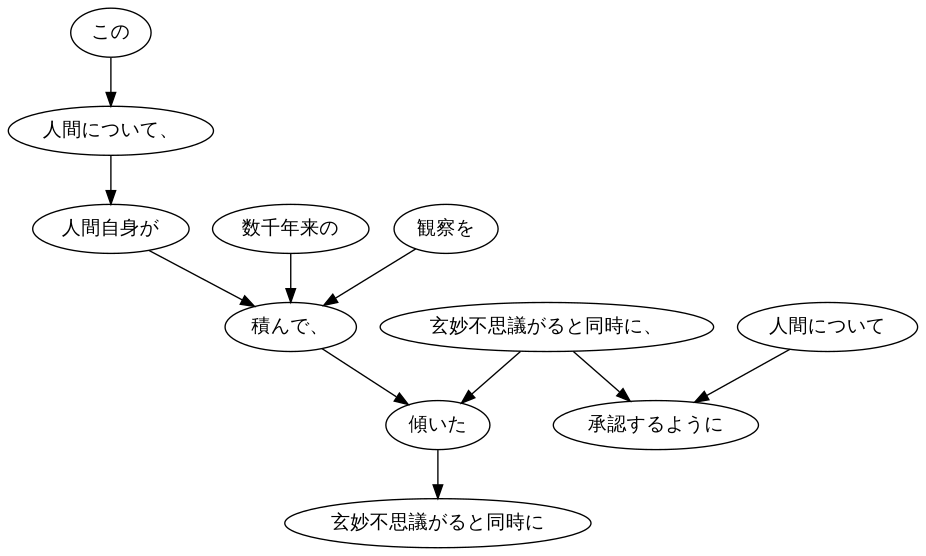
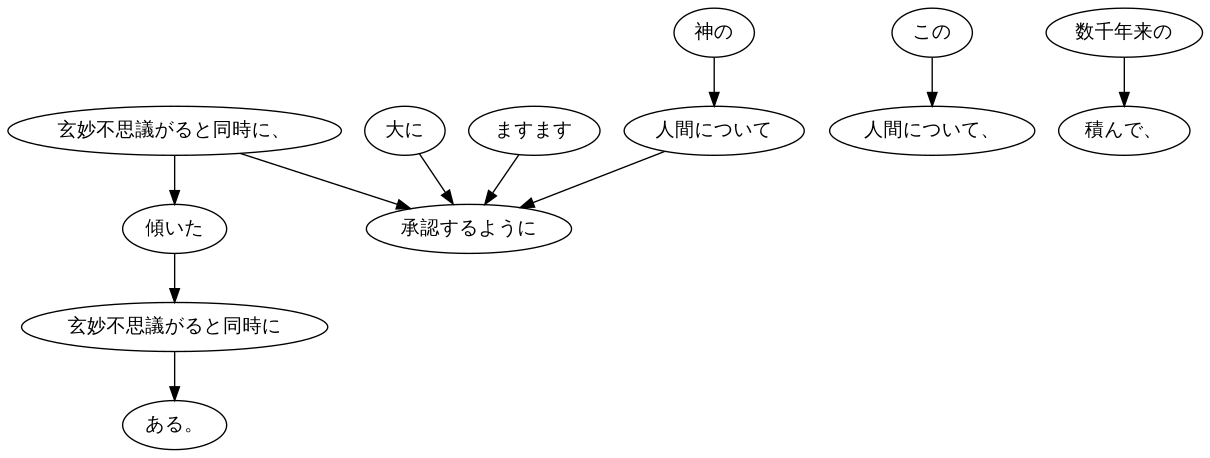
none -> (714, 33)
none -> (405, 131)
none -> (534, 131)
(111, 229) -> none
(446, 229) -> none
(359, 373) -> none
none -> (175, 425)
